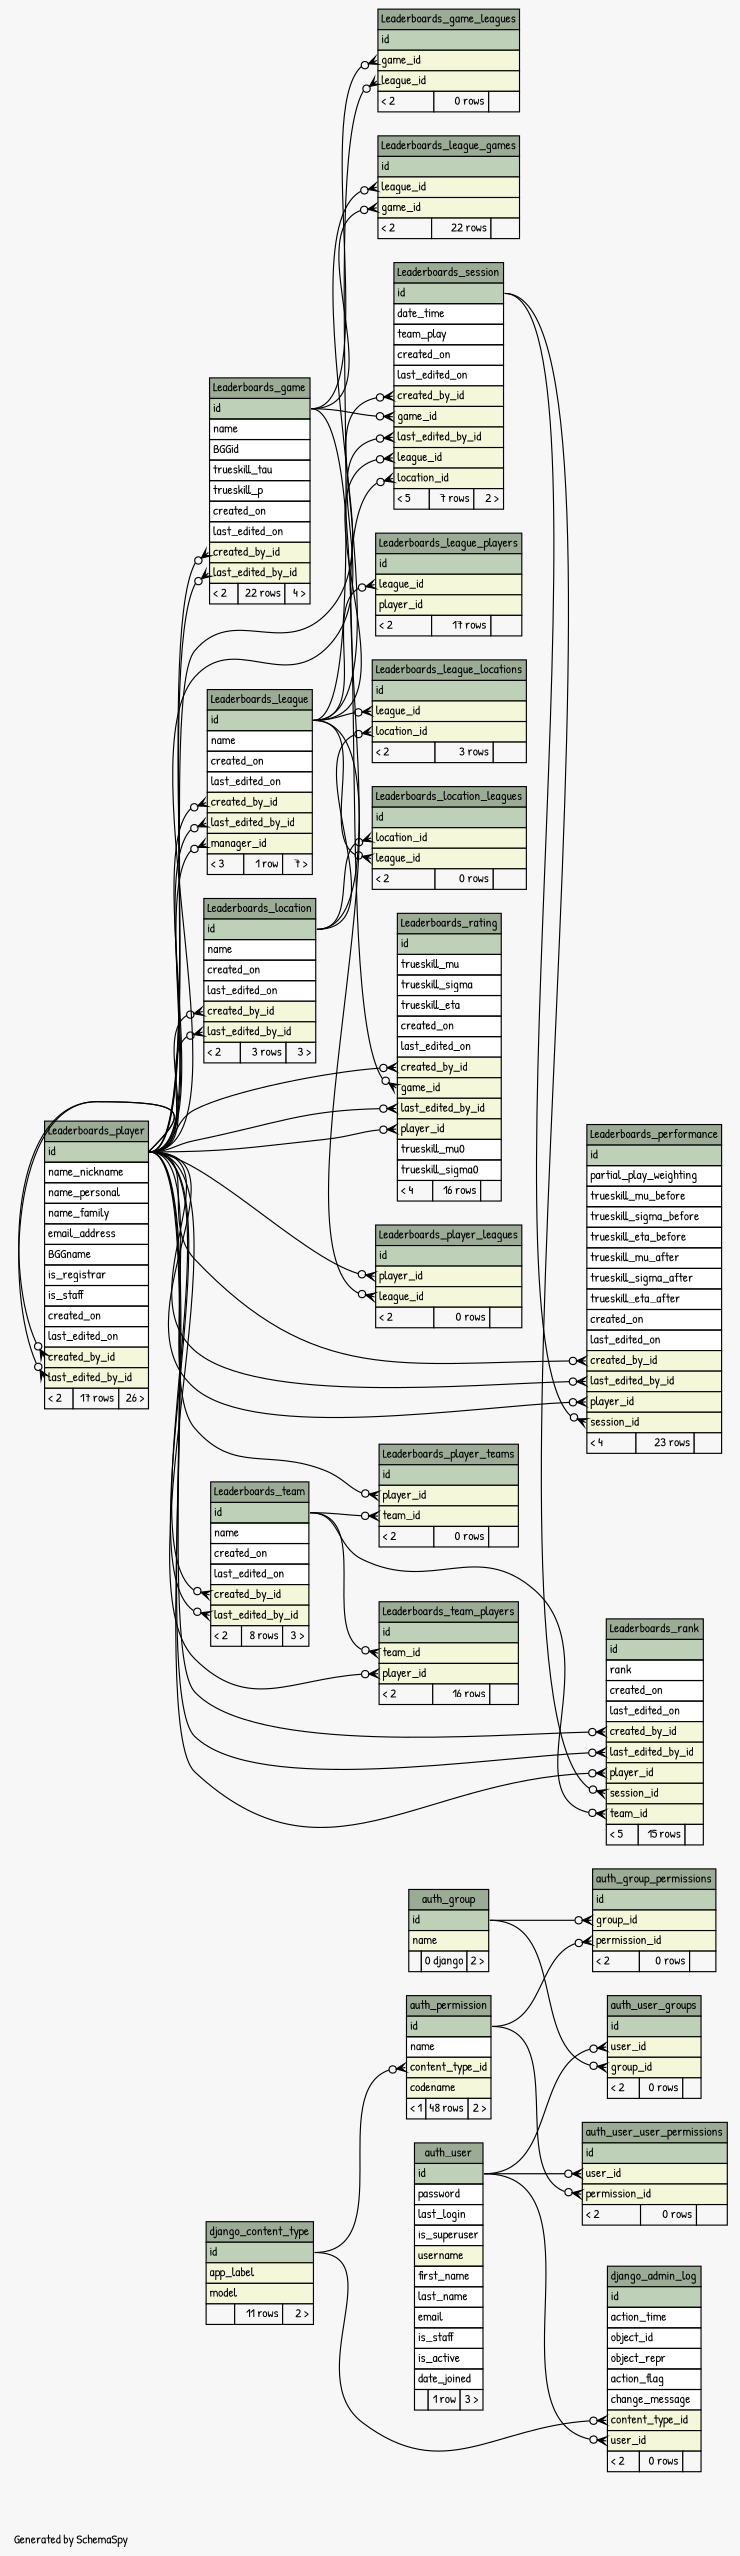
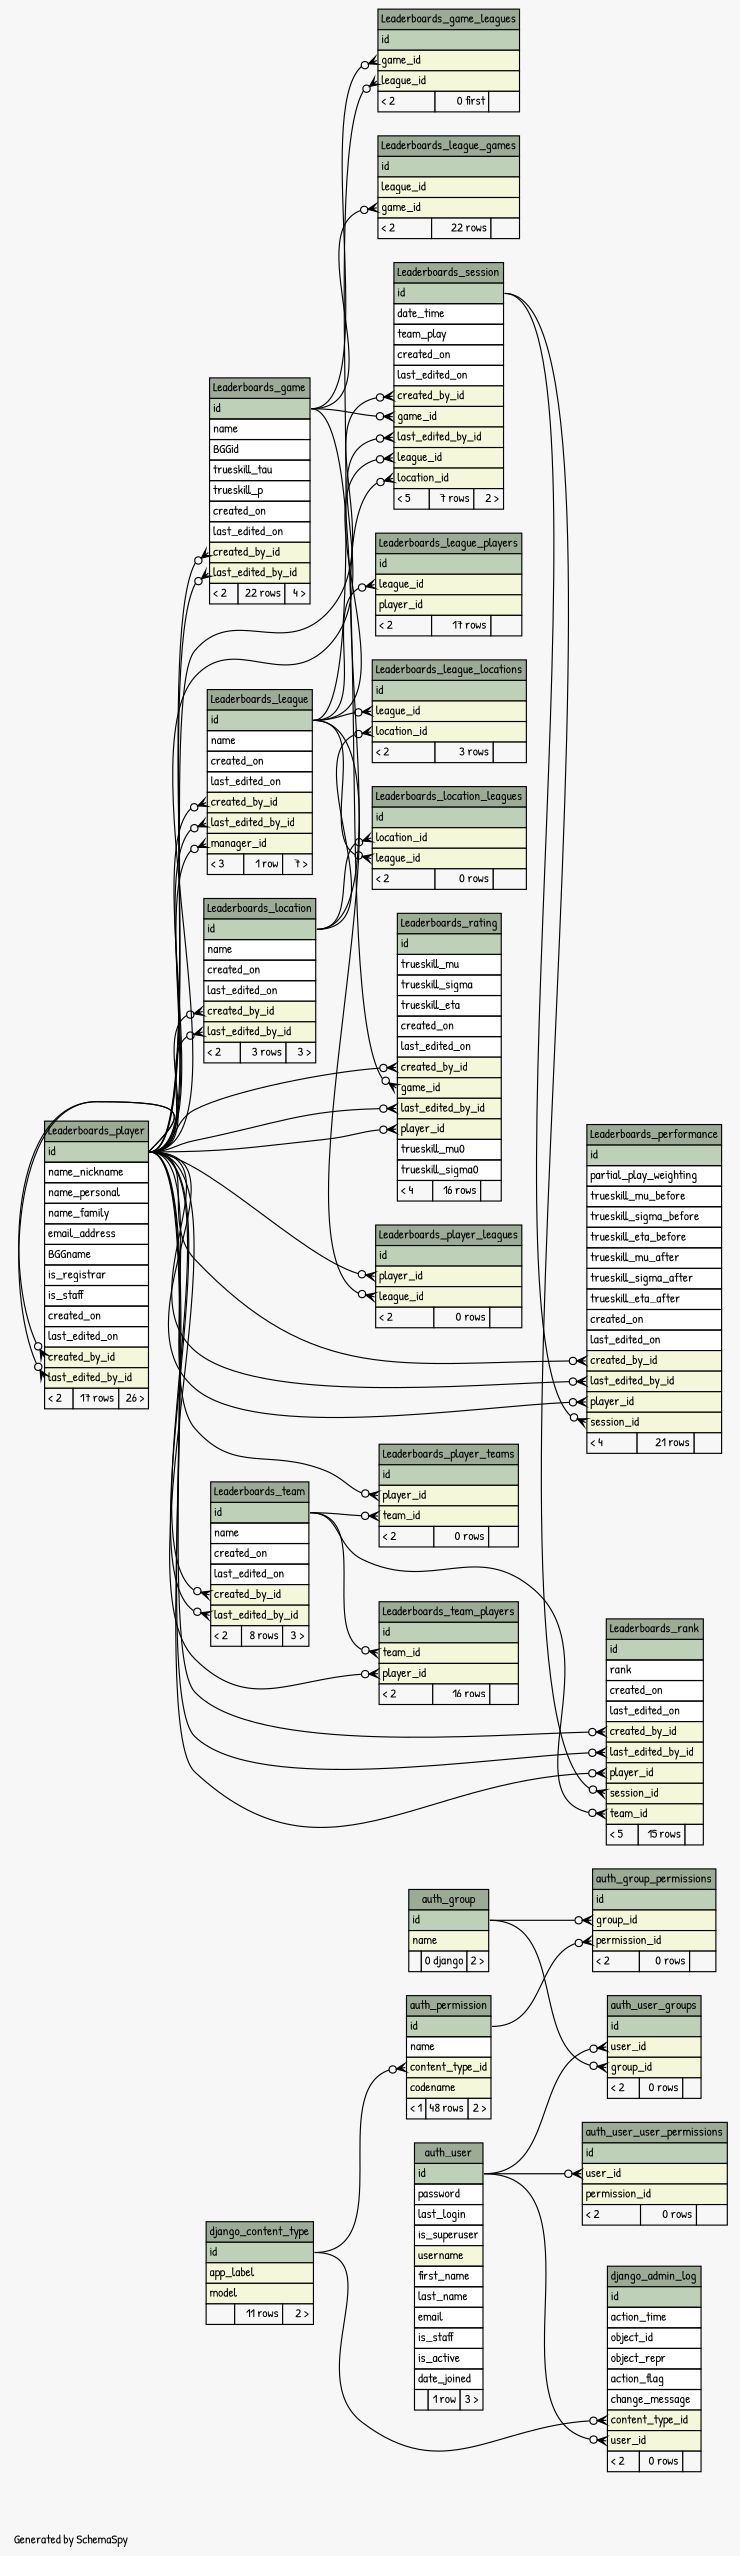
(470, 101) -> (471, 101)
(336, 351) -> none
(672, 1442) -> (673, 1442)
(536, 2102) -> none
